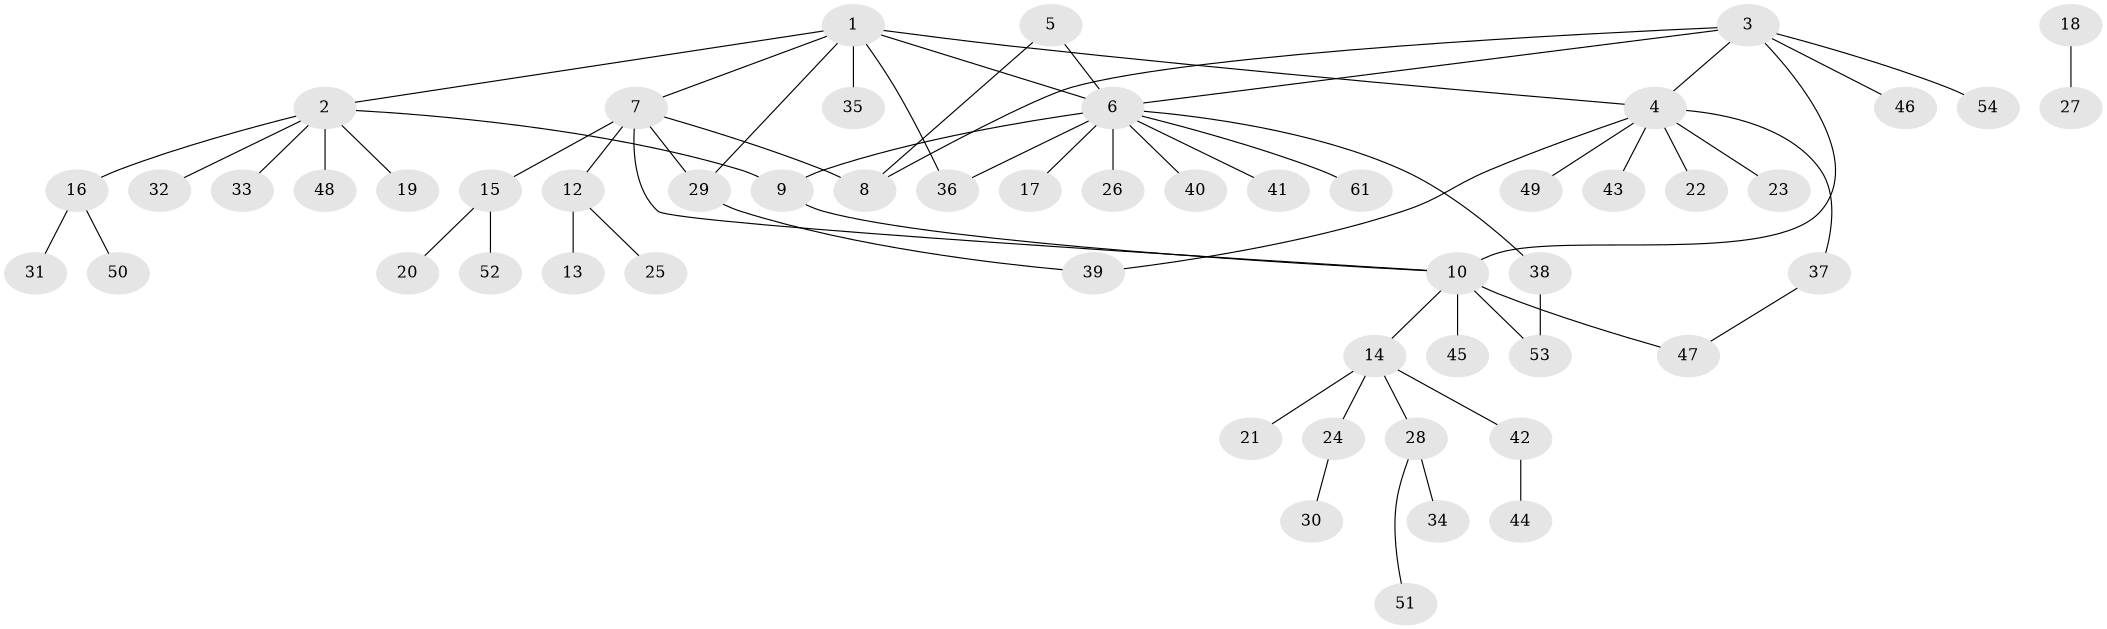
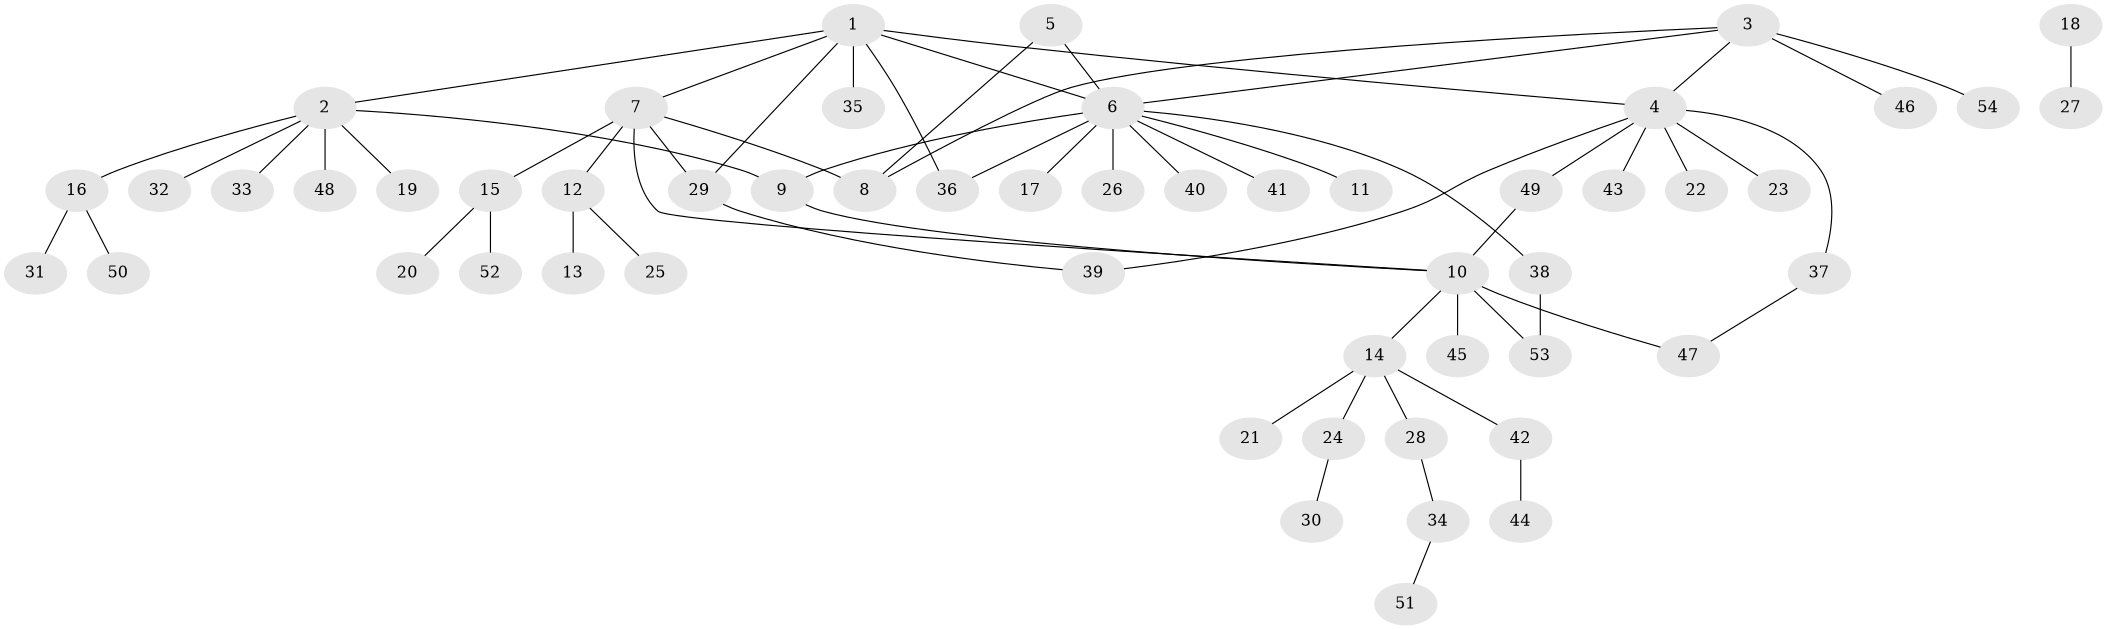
(1361, 191) -> (1361, 191)
(1749, 239) -> (1490, 237)
(1395, 521) -> (1422, 563)
